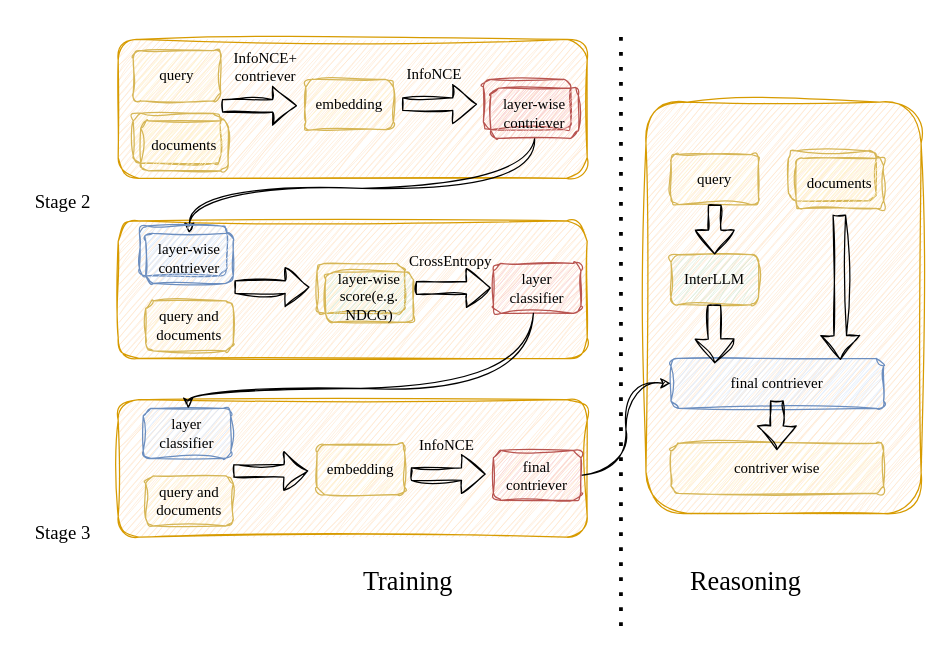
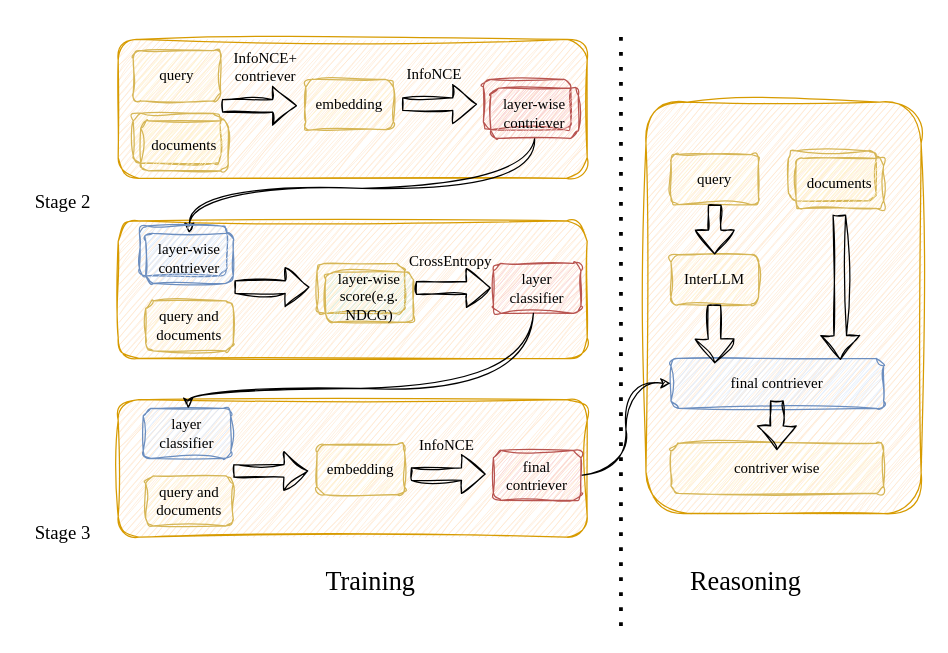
(714, 279) -> (714, 279)
(408, 582) -> (371, 582)
